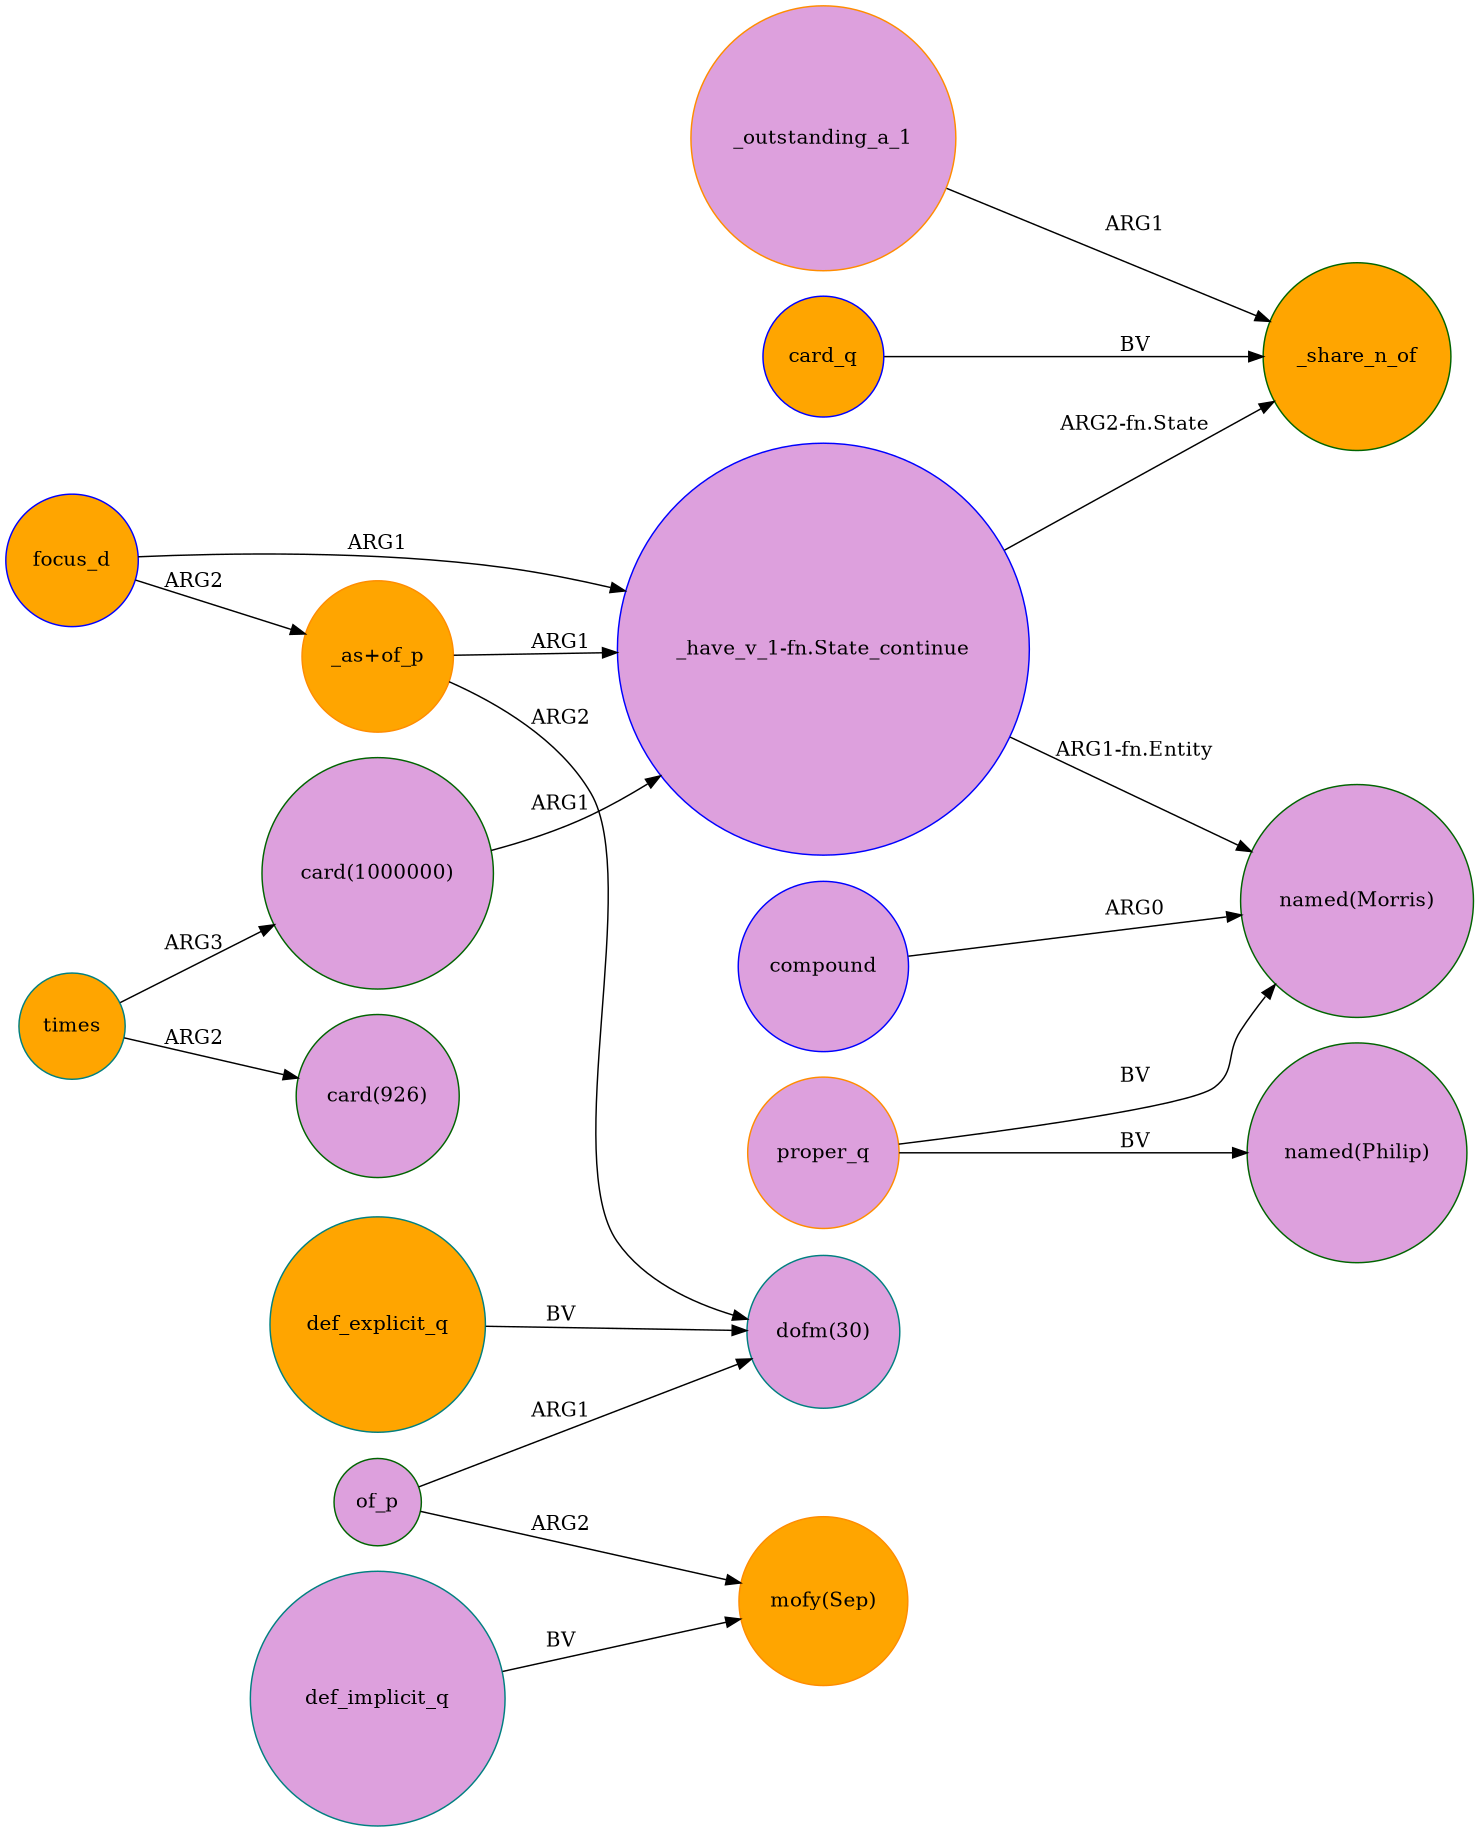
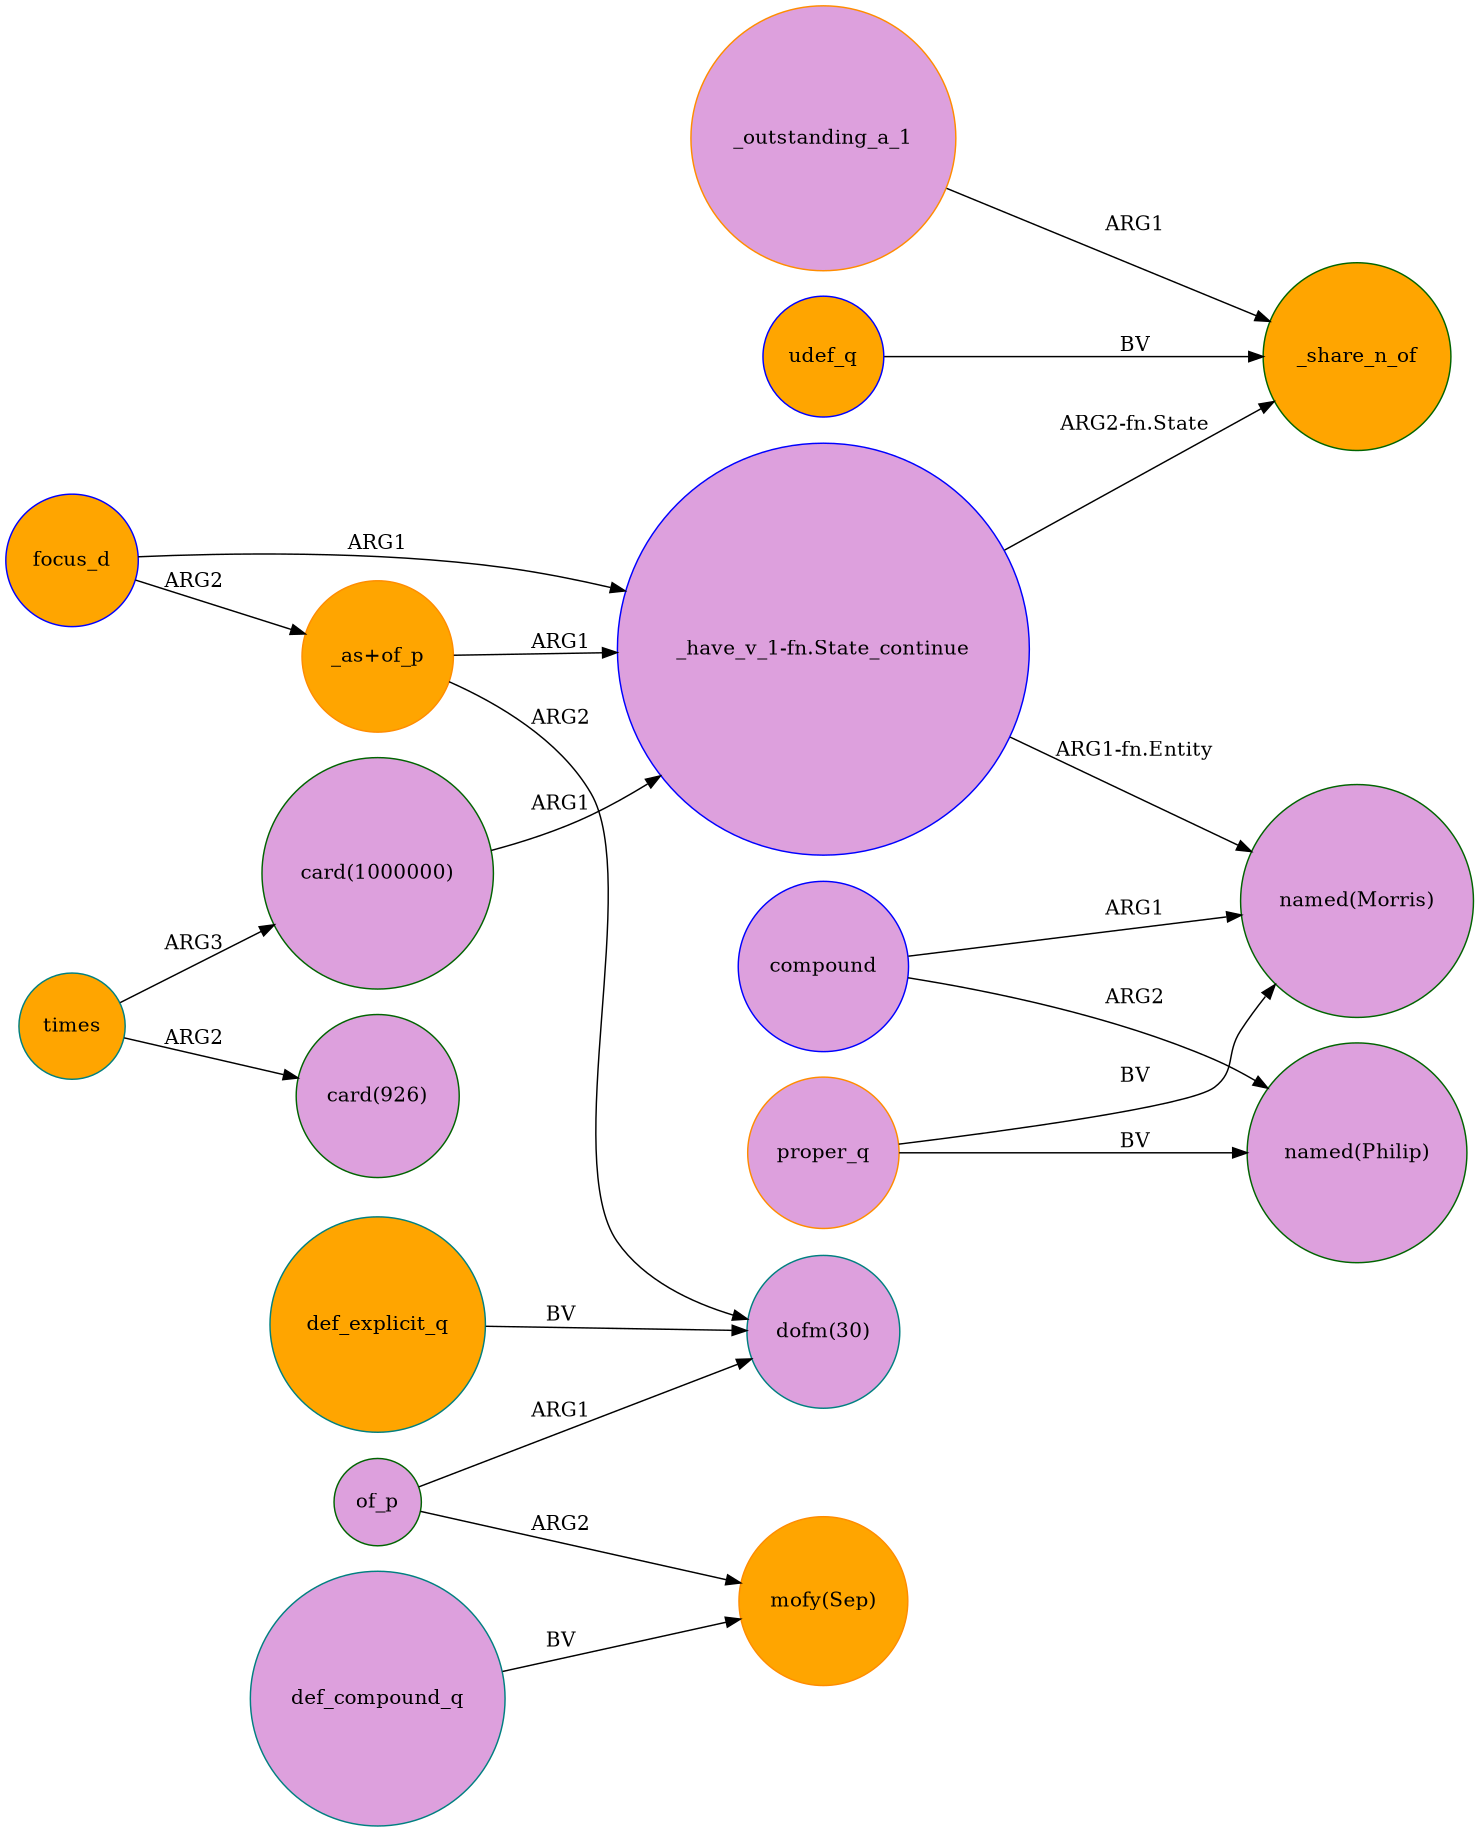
(823, 357) -> (823, 357)
(1135, 909) -> (1135, 909)
none -> (1086, 1016)
(378, 1699) -> (378, 1699)
